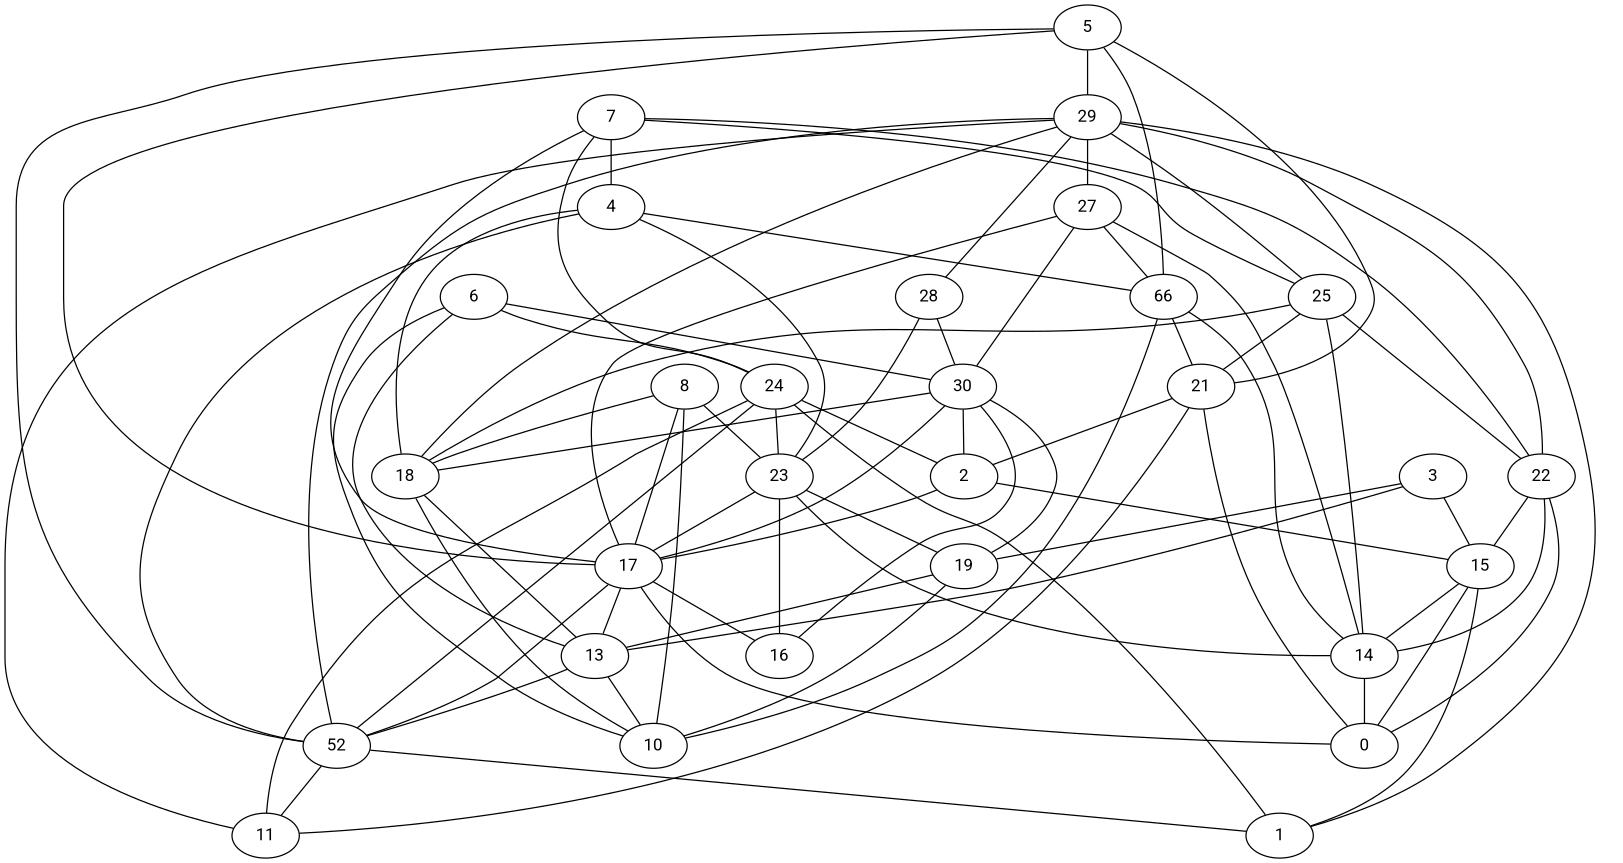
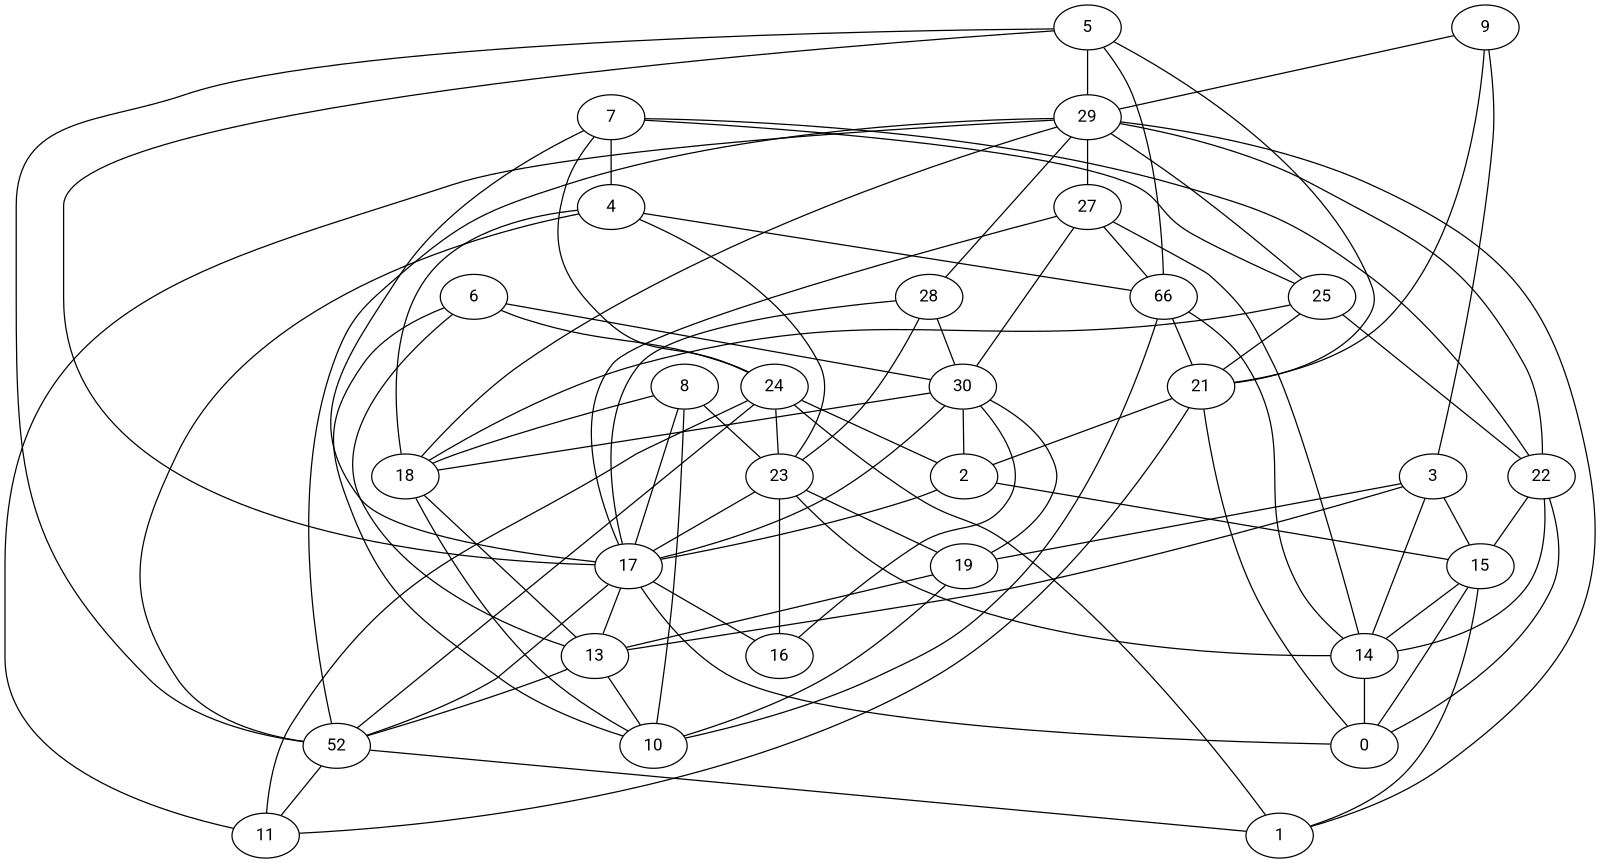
none -> (1485, 27)
none -> (717, 329)
(1348, 476) -> (1399, 566)
